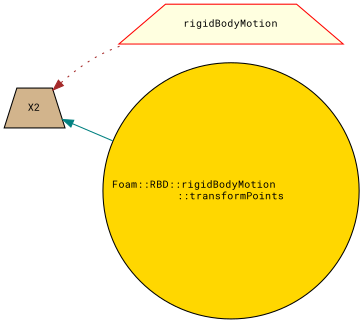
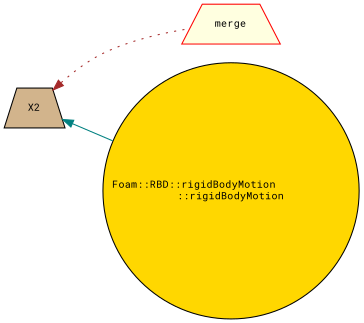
(231, 24) -> (231, 24)
(231, 191) -> (231, 191)
